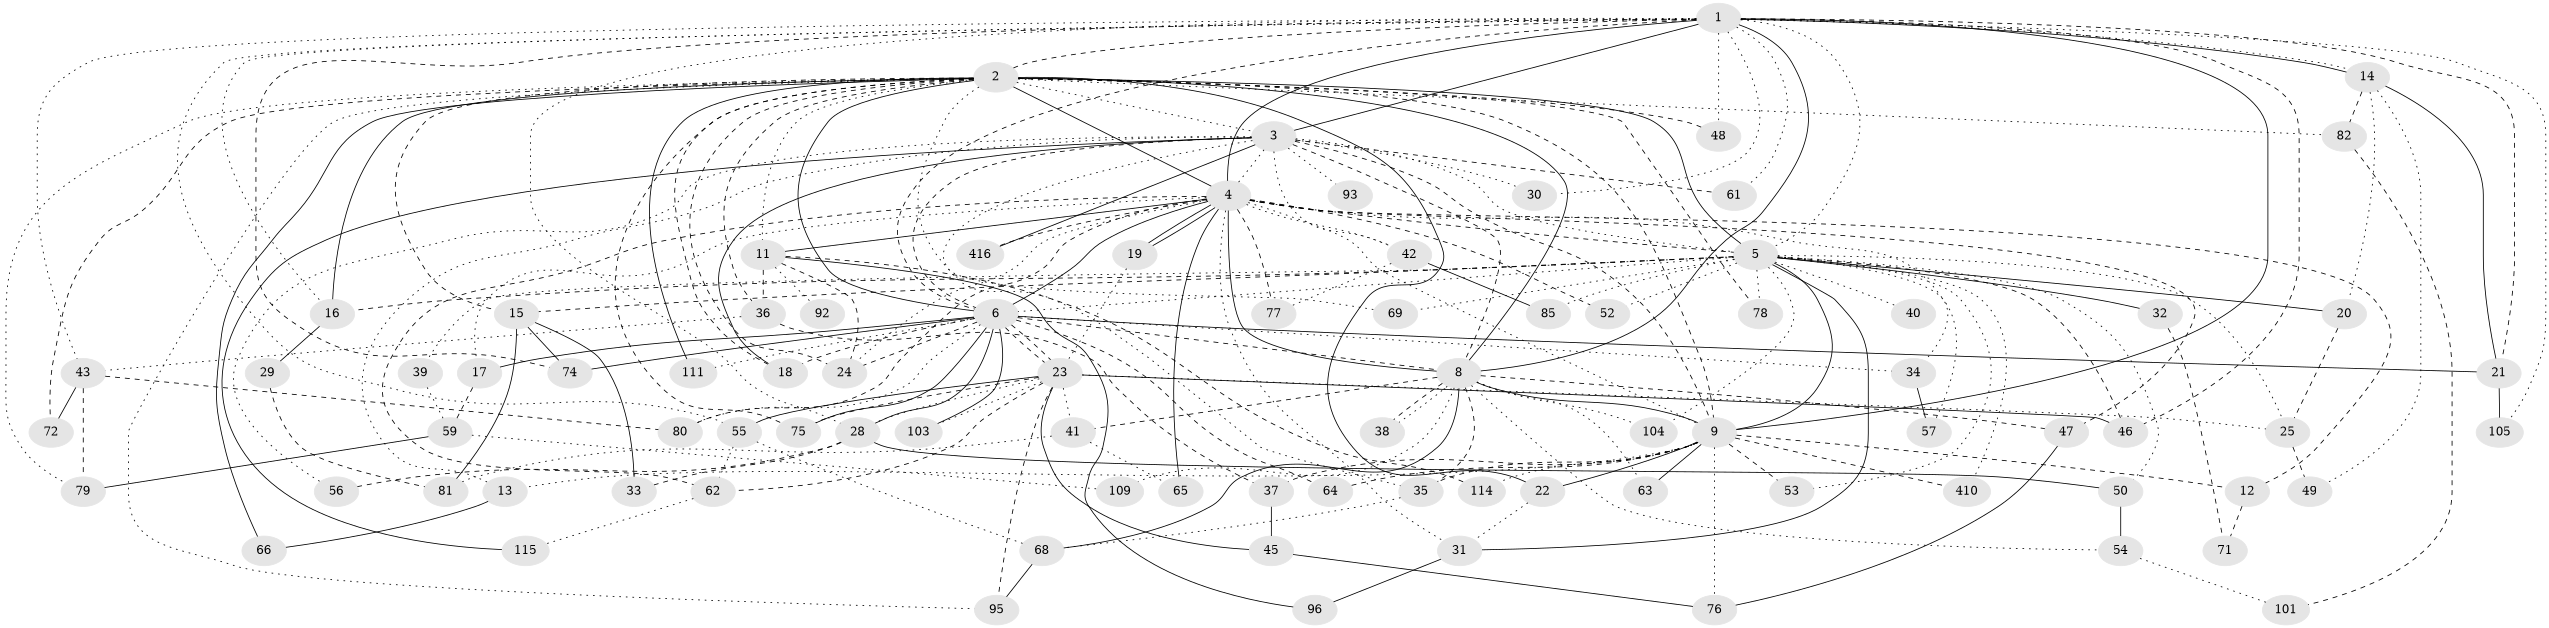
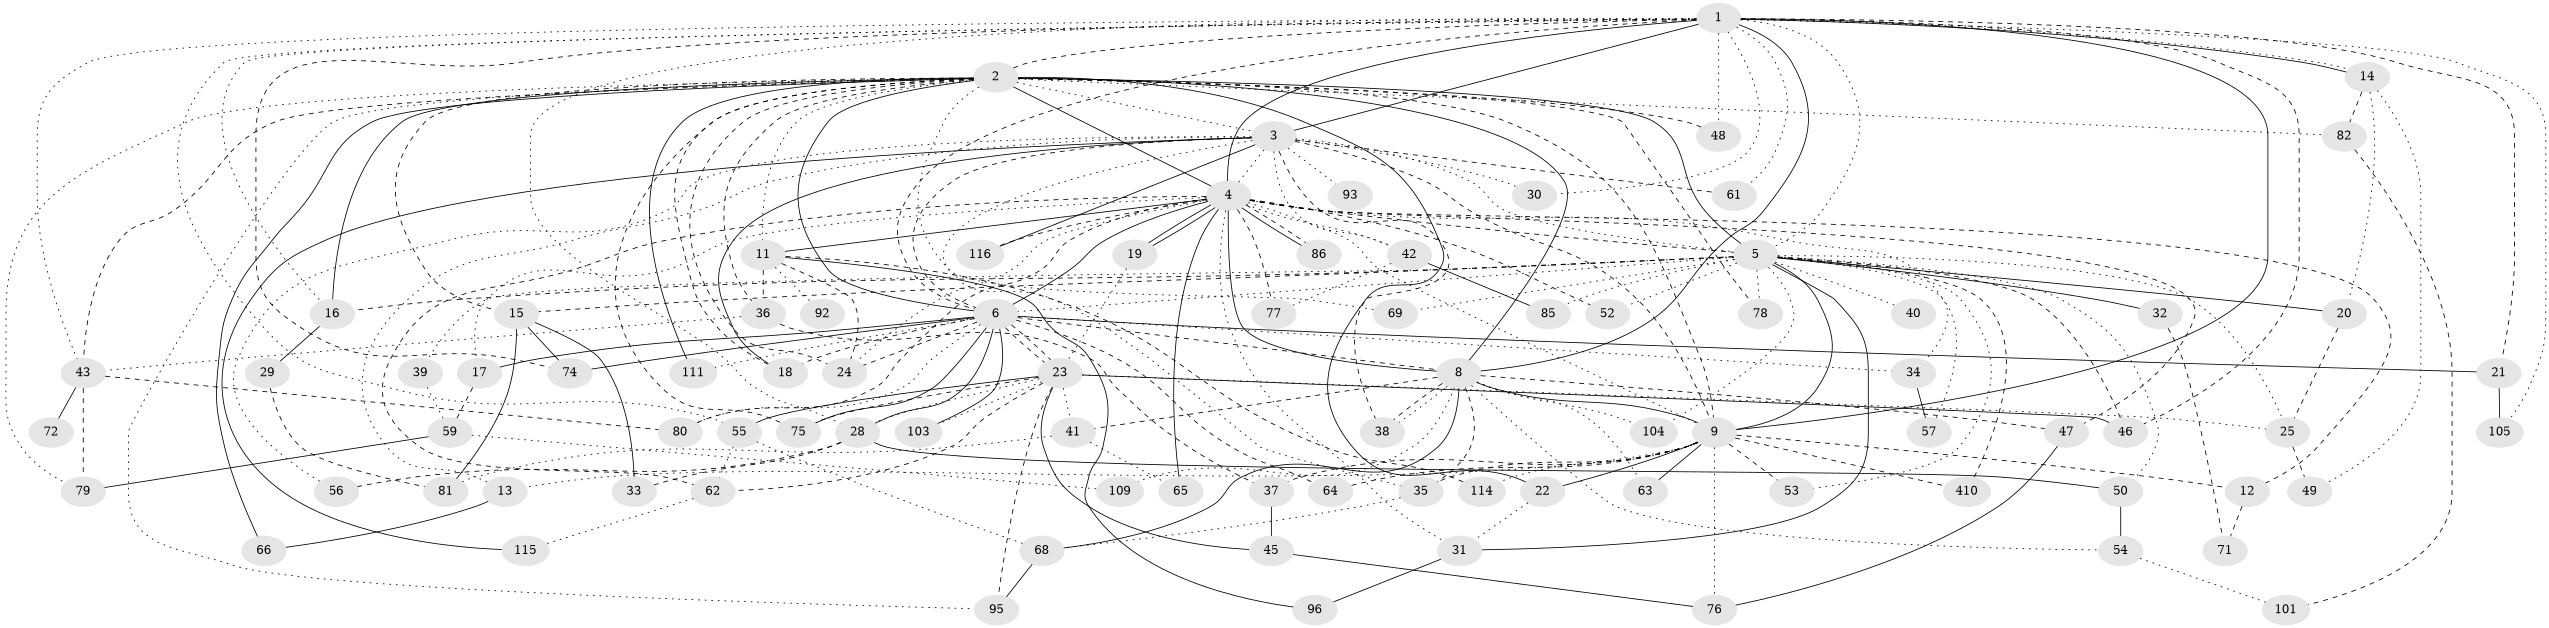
(252, 117) -> (360, 108)
(2483, 200) -> none
(1438, 207) -> (1408, 291)
(980, 255) -> (980, 255)
none -> (1319, 255)
(1973, 295) -> (1973, 295)
